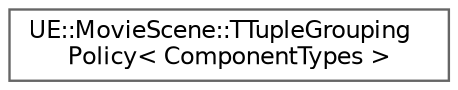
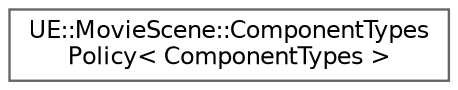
(229, 45) -> (229, 45)
